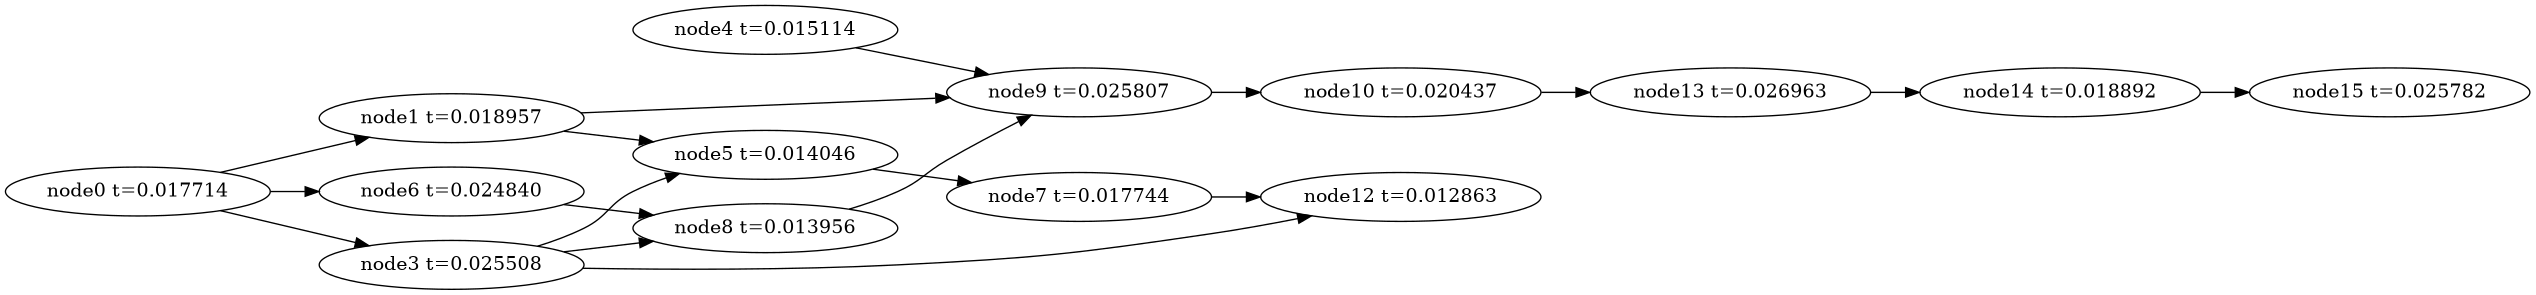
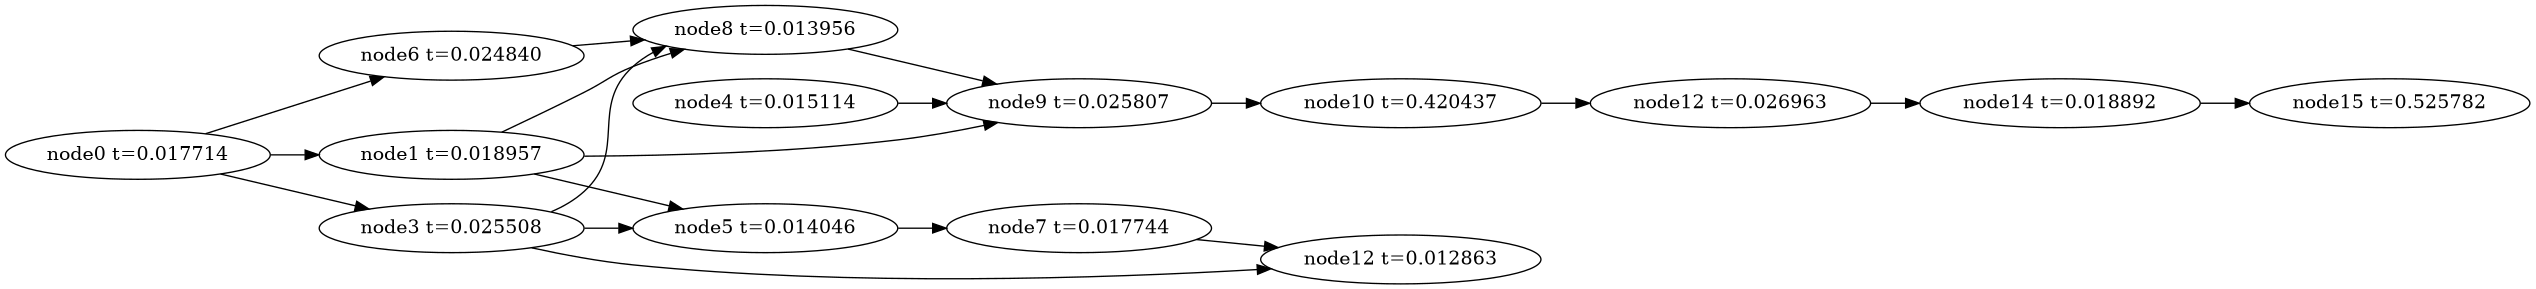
none -> (586, 91)
(1401, 92) -> (1401, 103)
(1731, 92) -> (1731, 103)
(2390, 92) -> (2390, 103)
